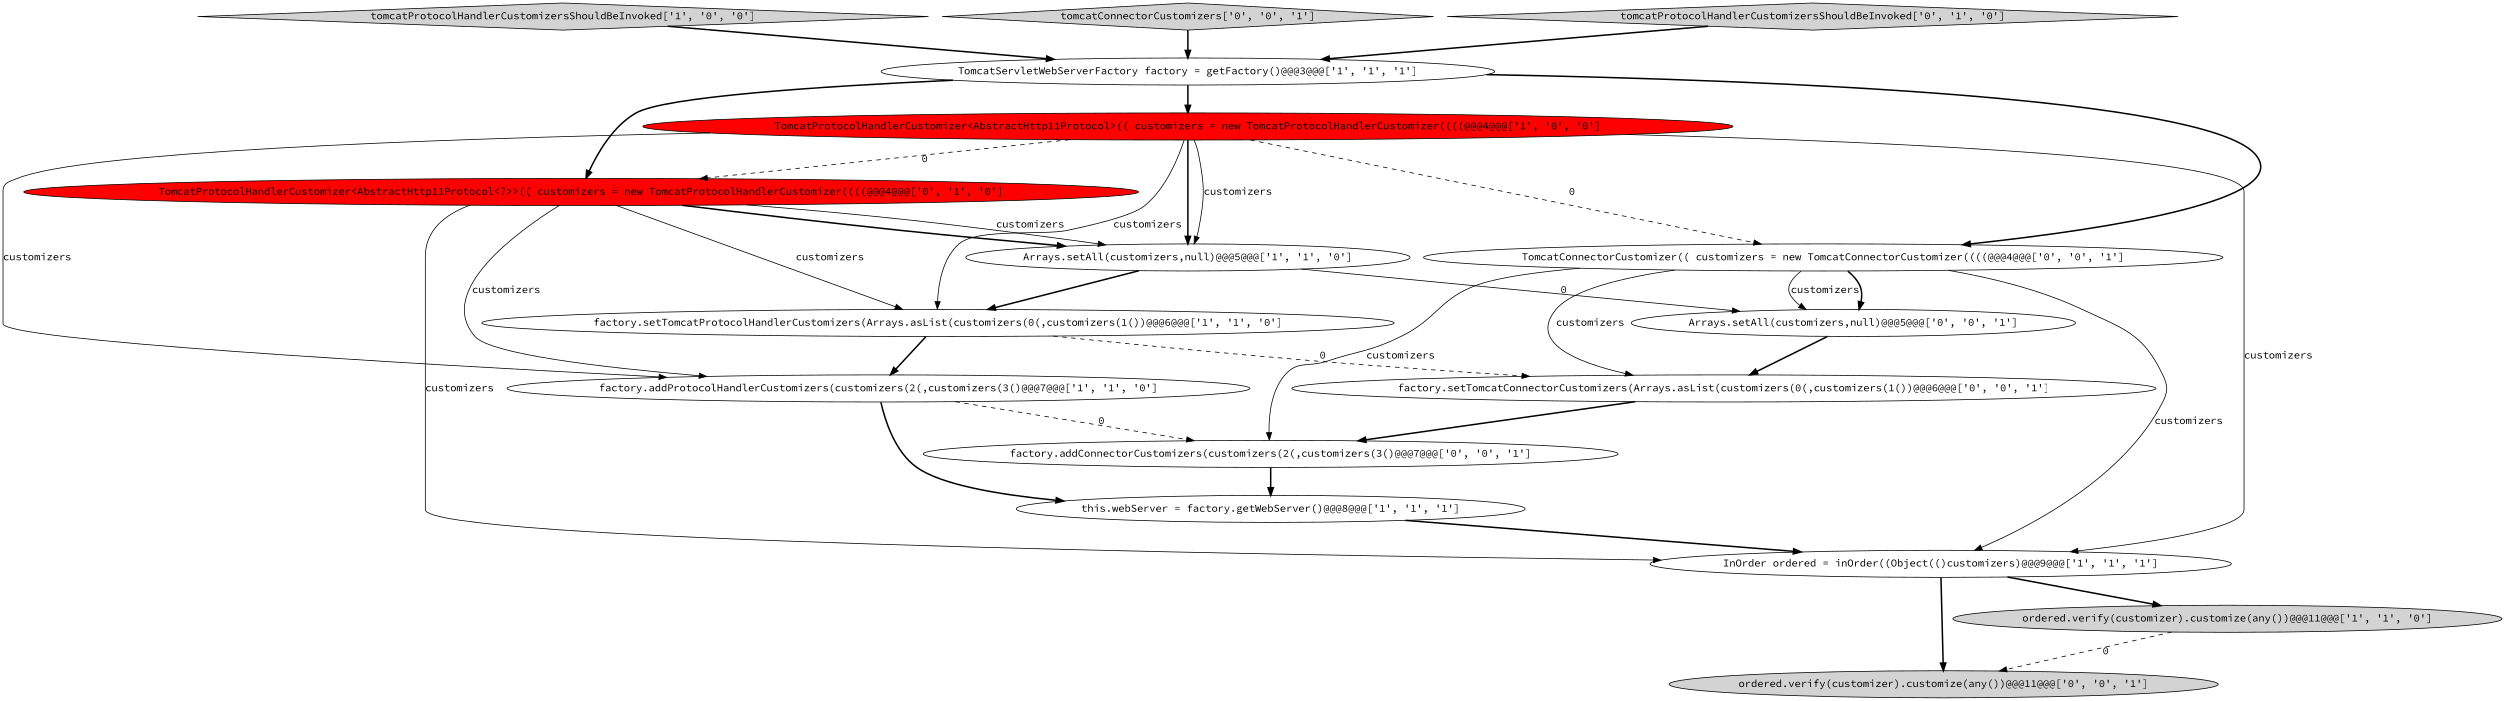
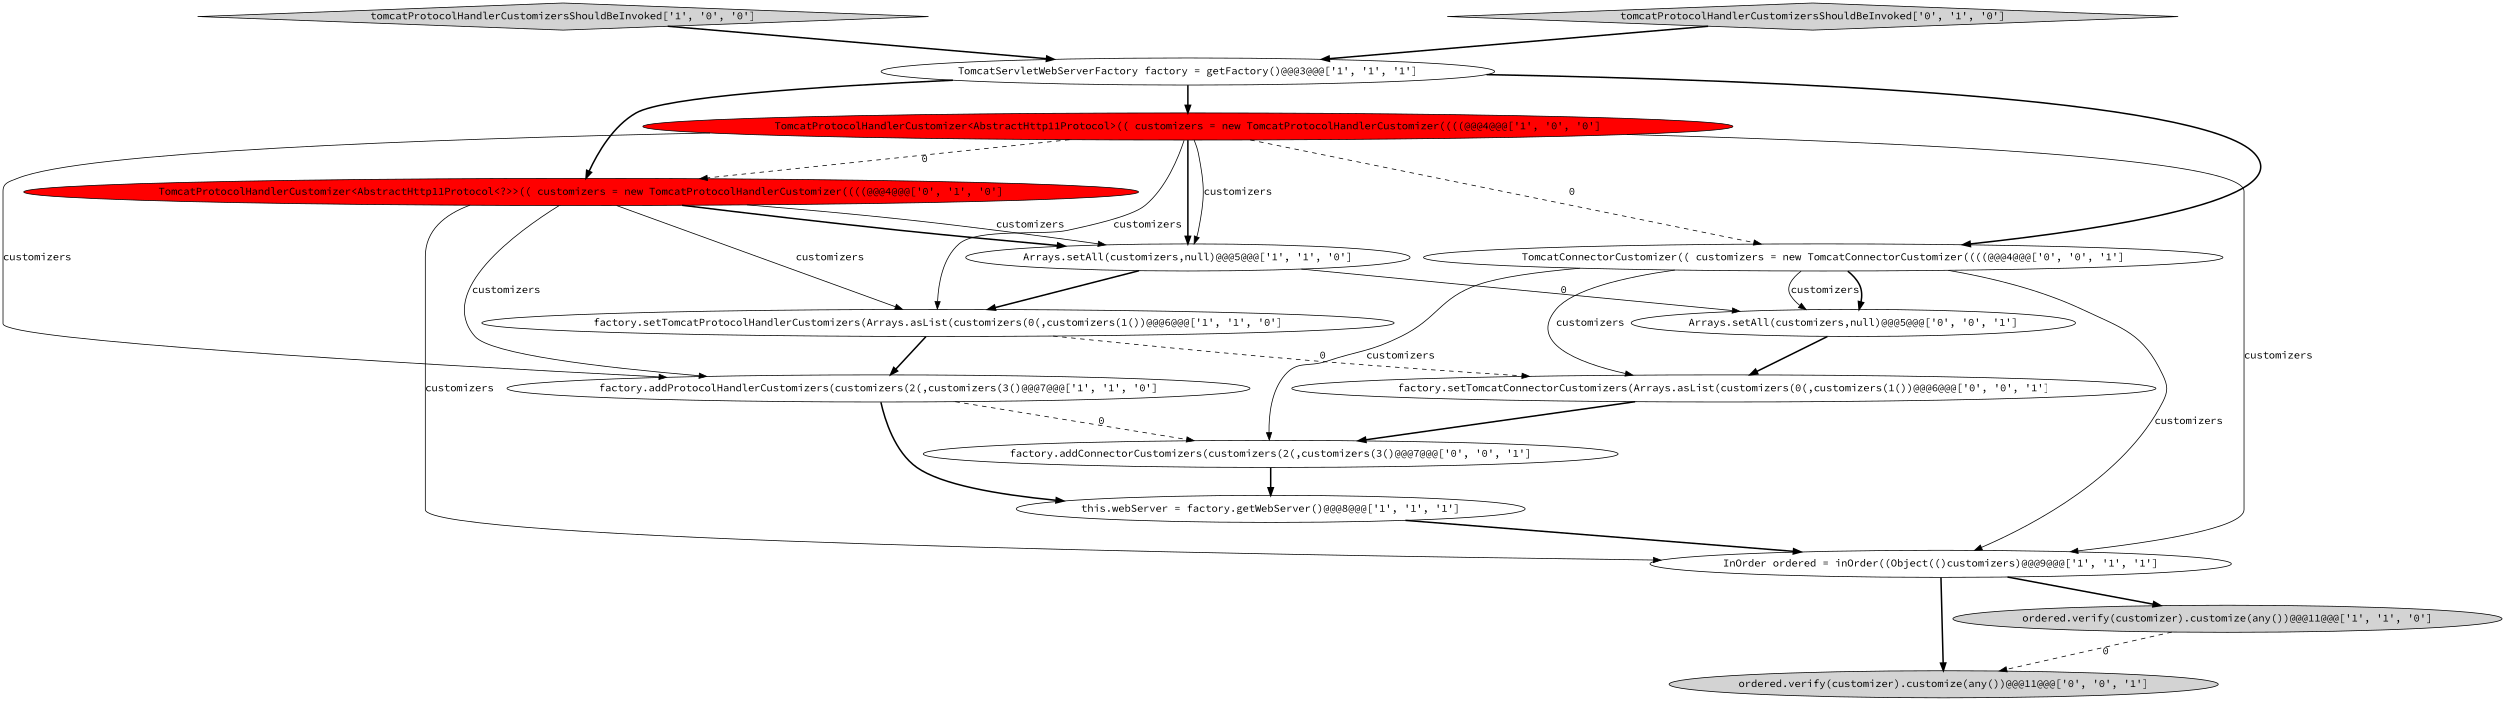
(1188, 17) -> none
